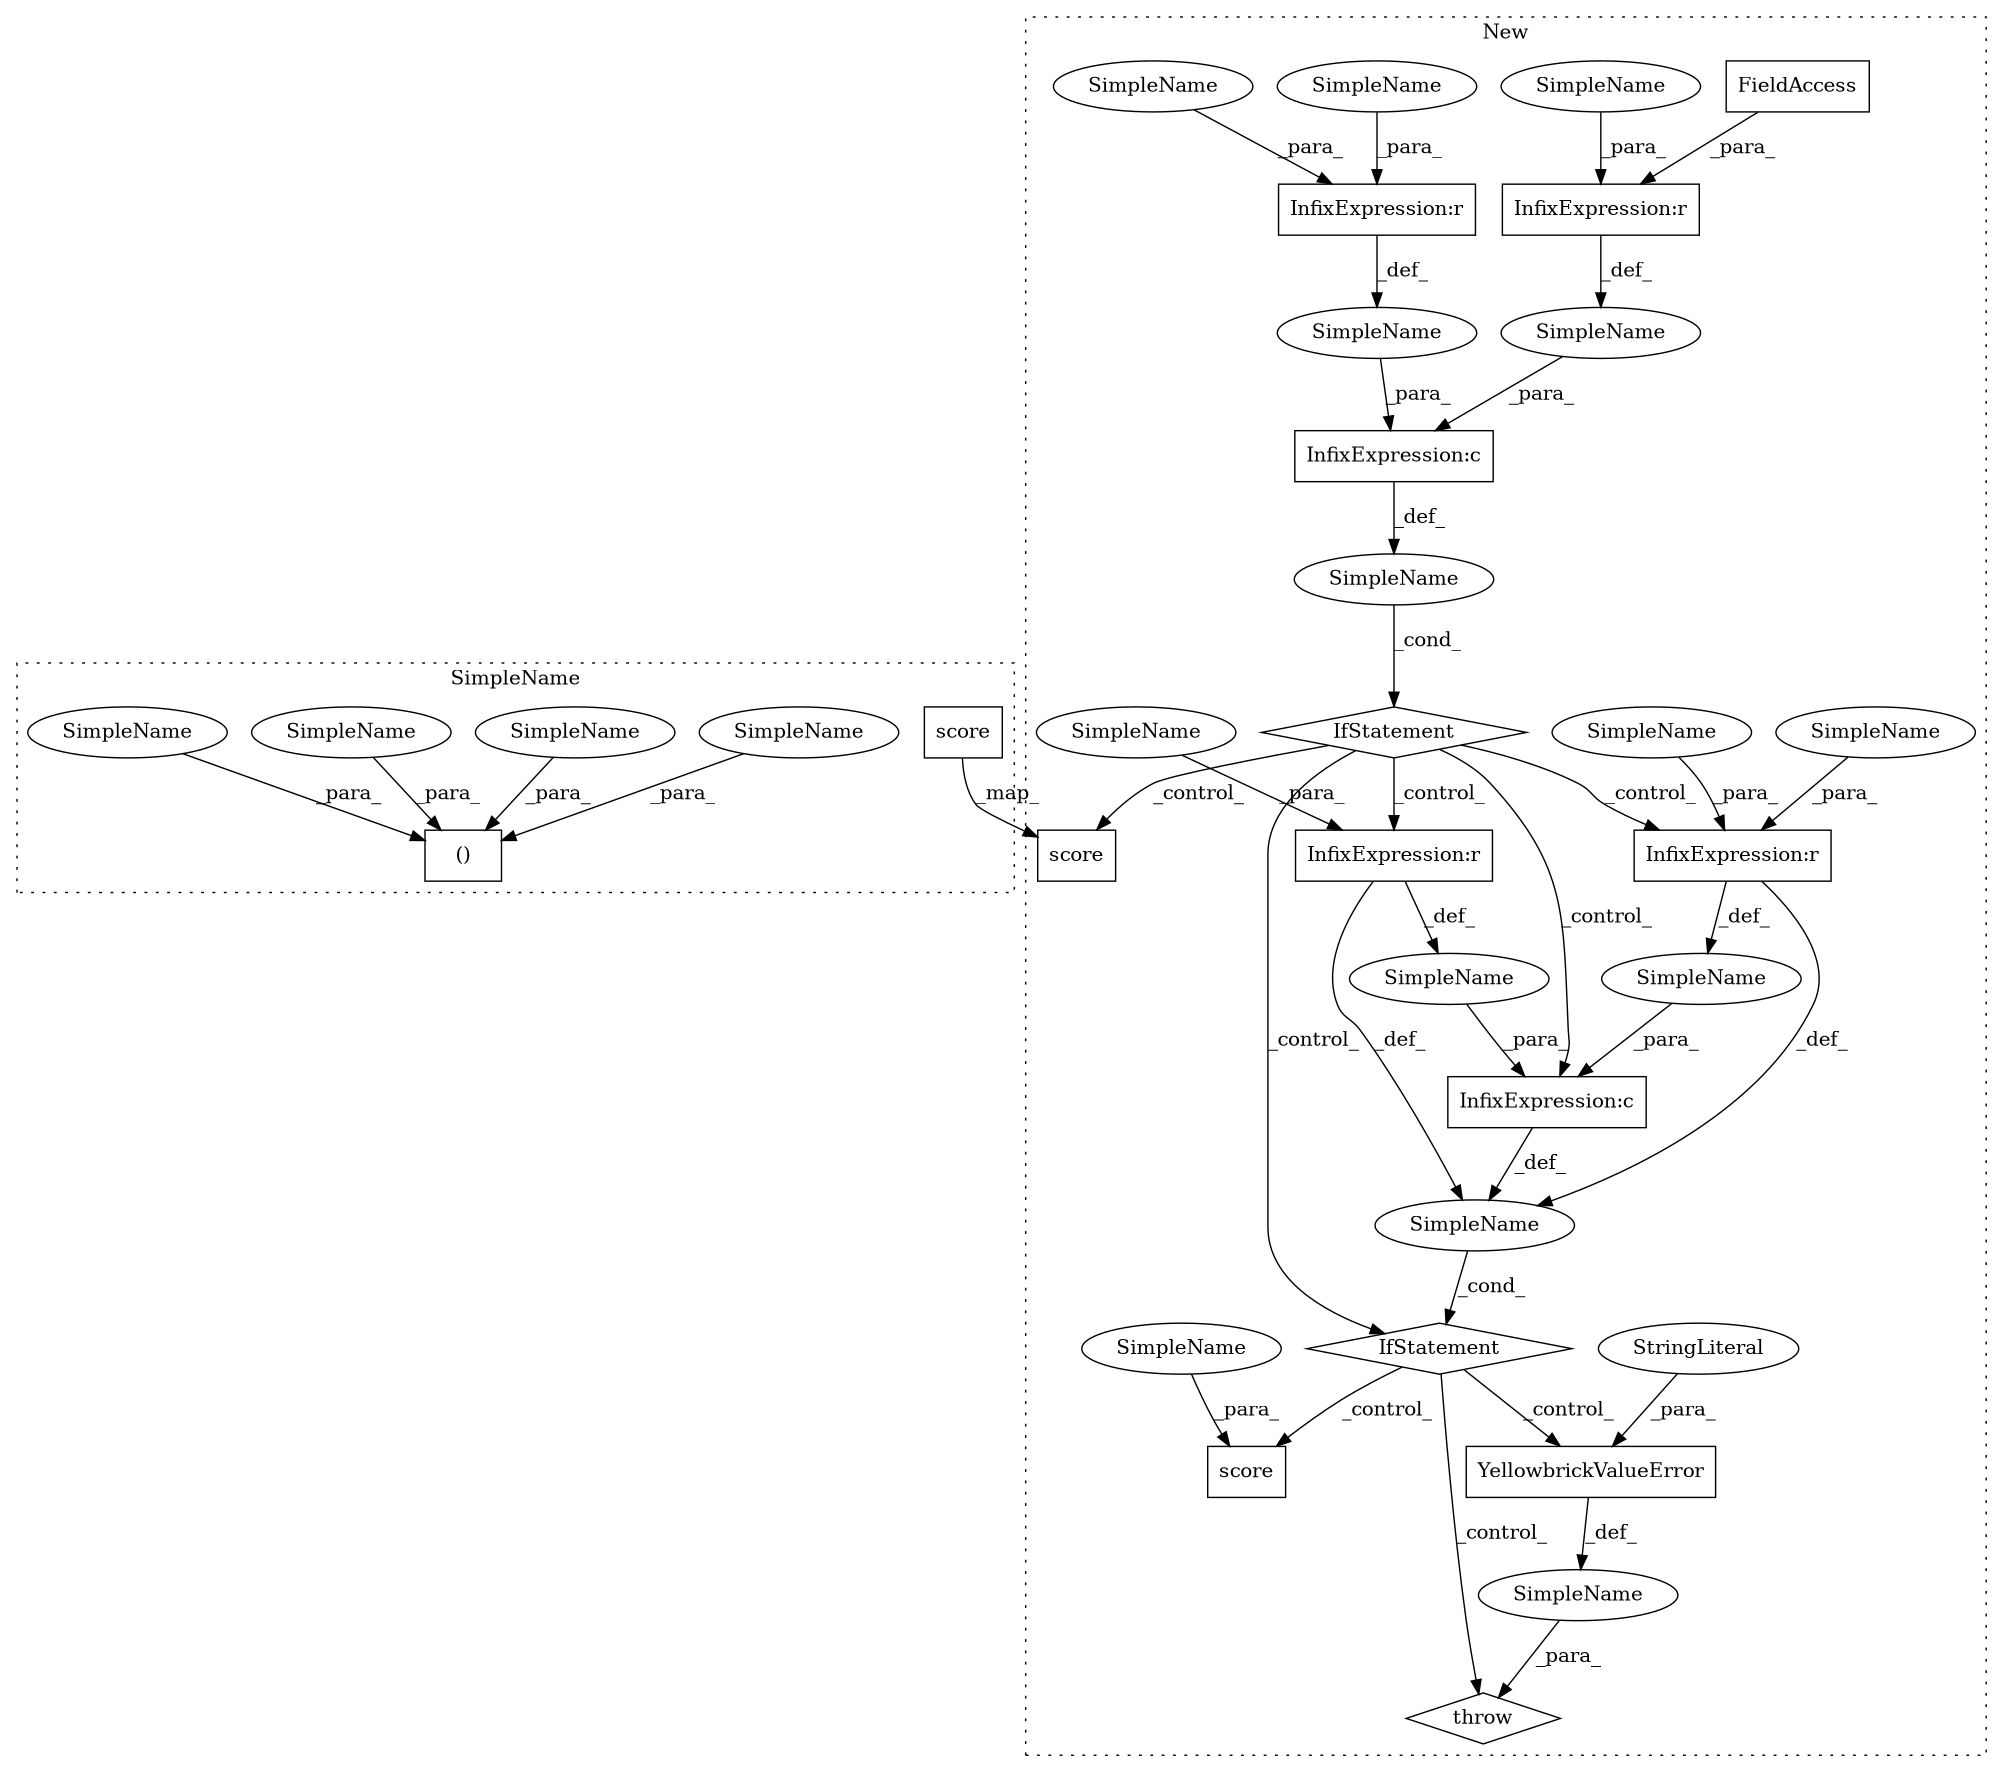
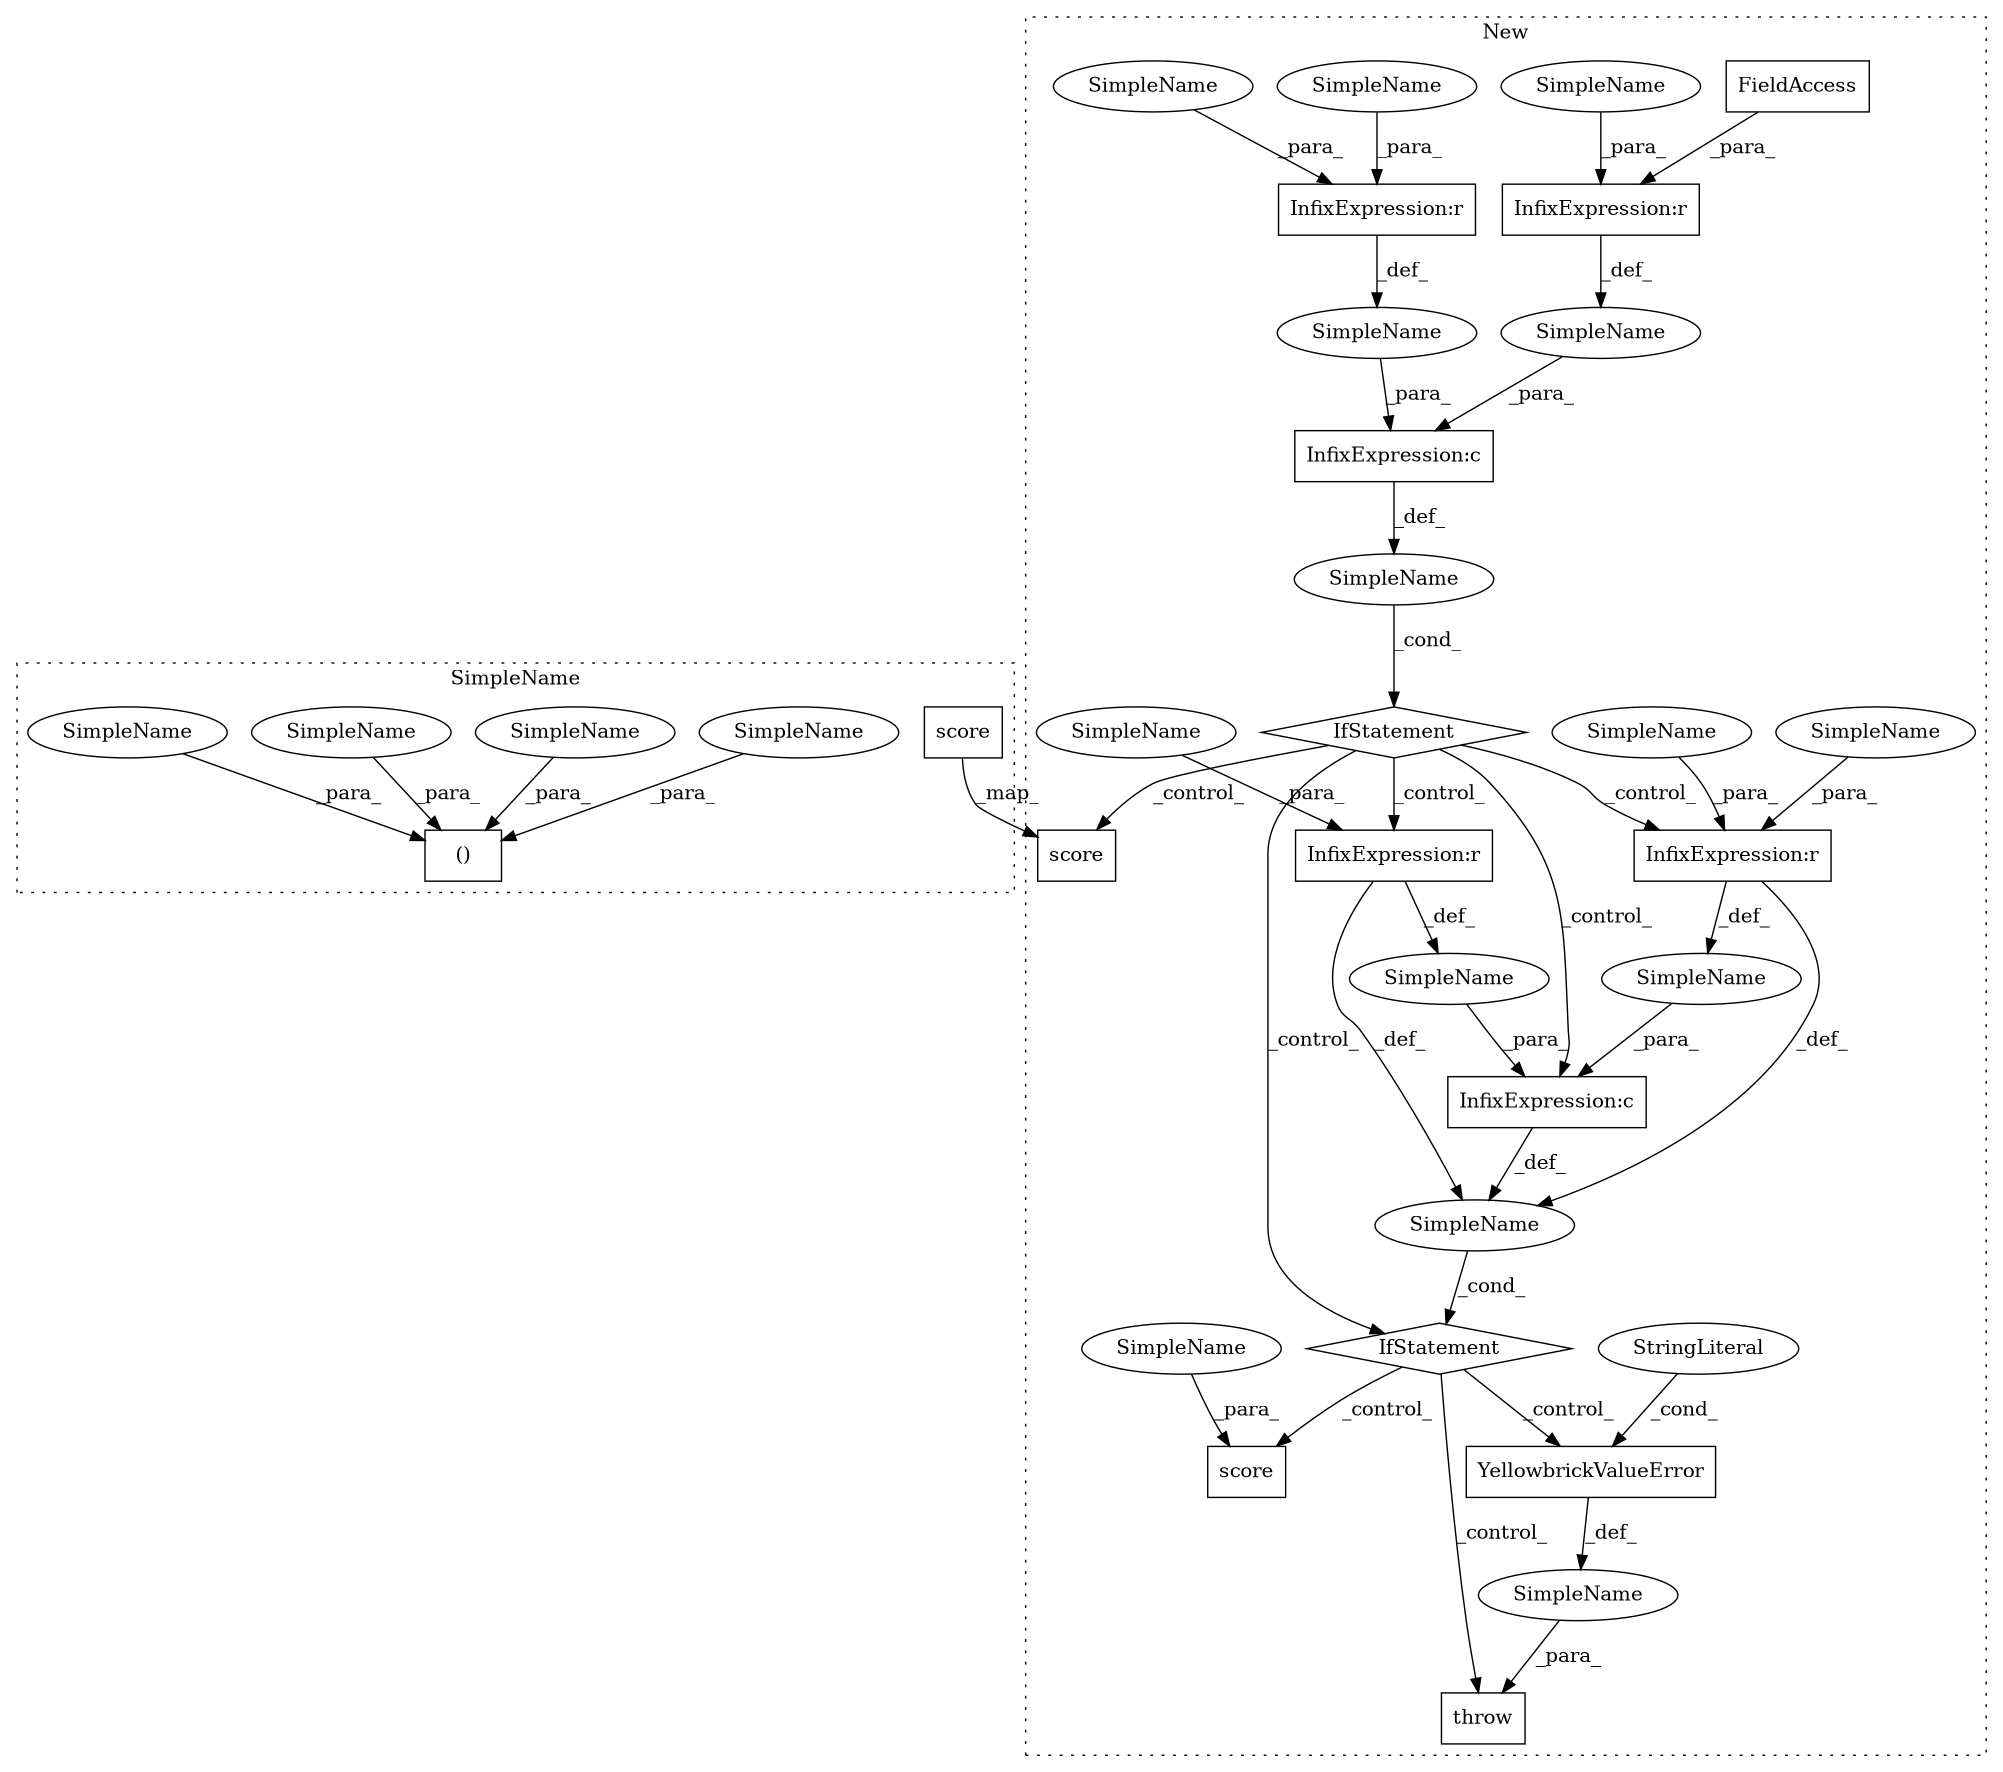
(1683, 1410) -> (1684, 1410)
(1483, 1718) -> (1483, 1718)
